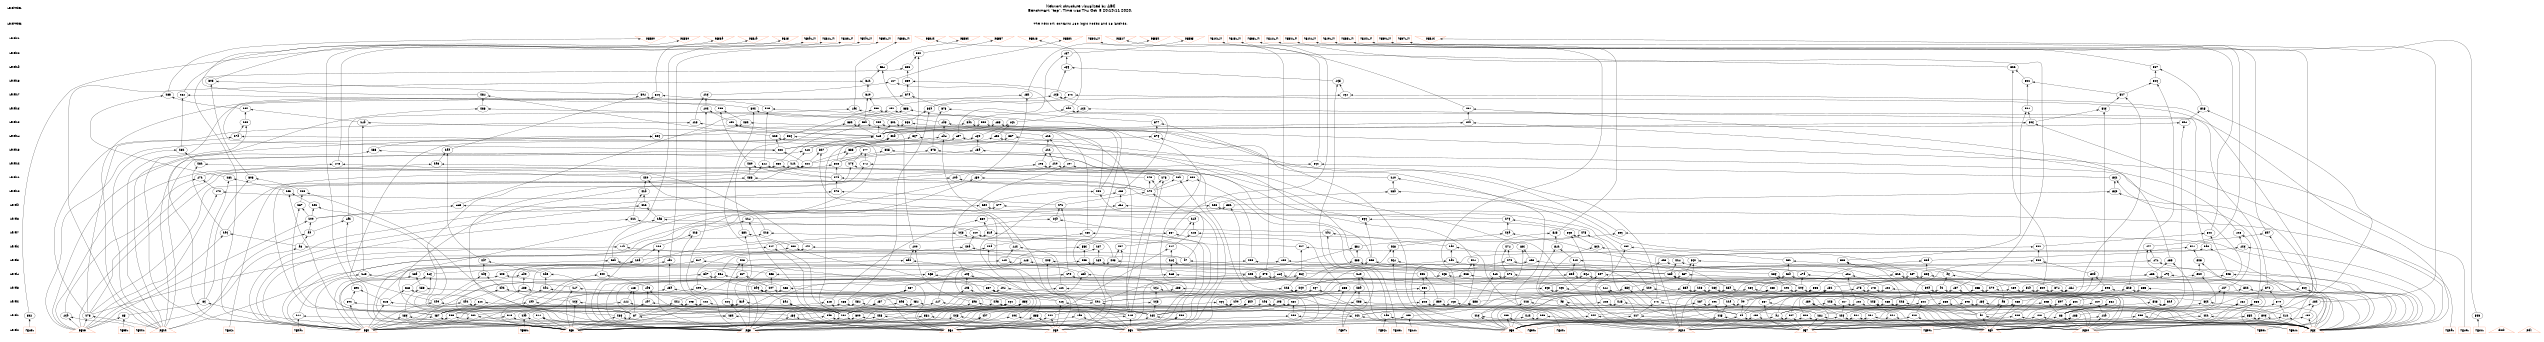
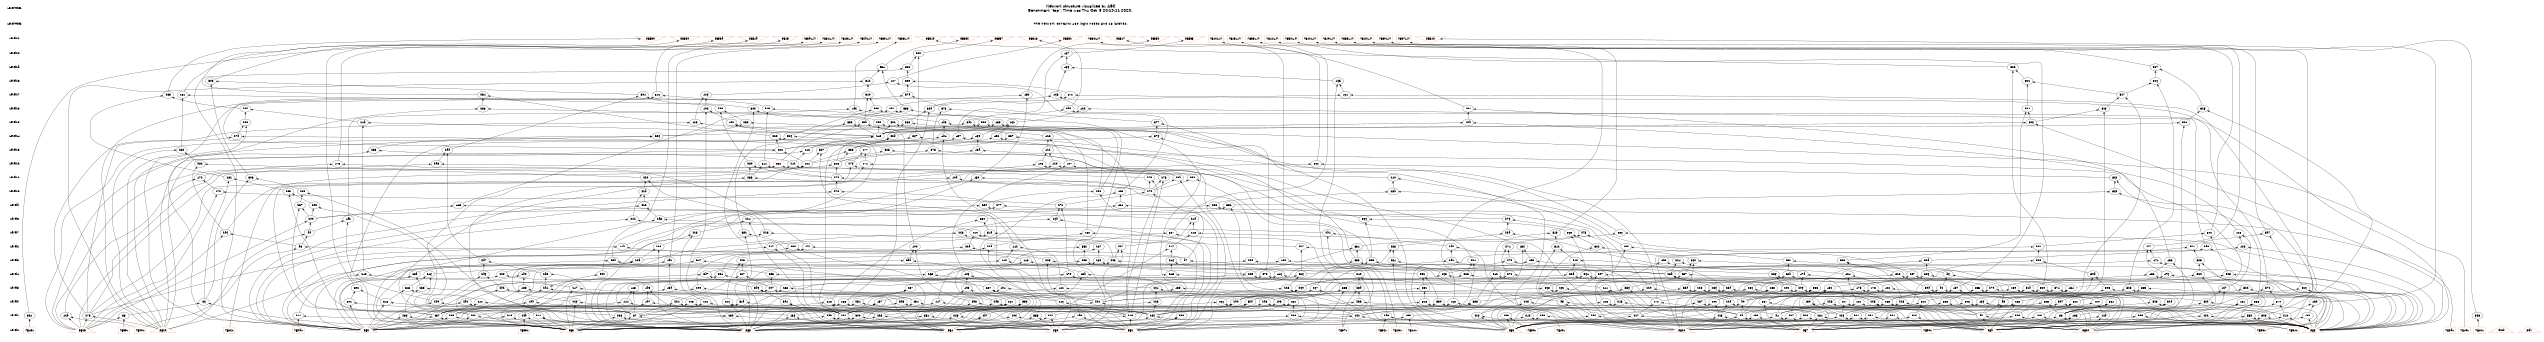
(779, 164) -> (779, 164)
(627, 280) -> (599, 279)
(1058, 317) -> (998, 314)
